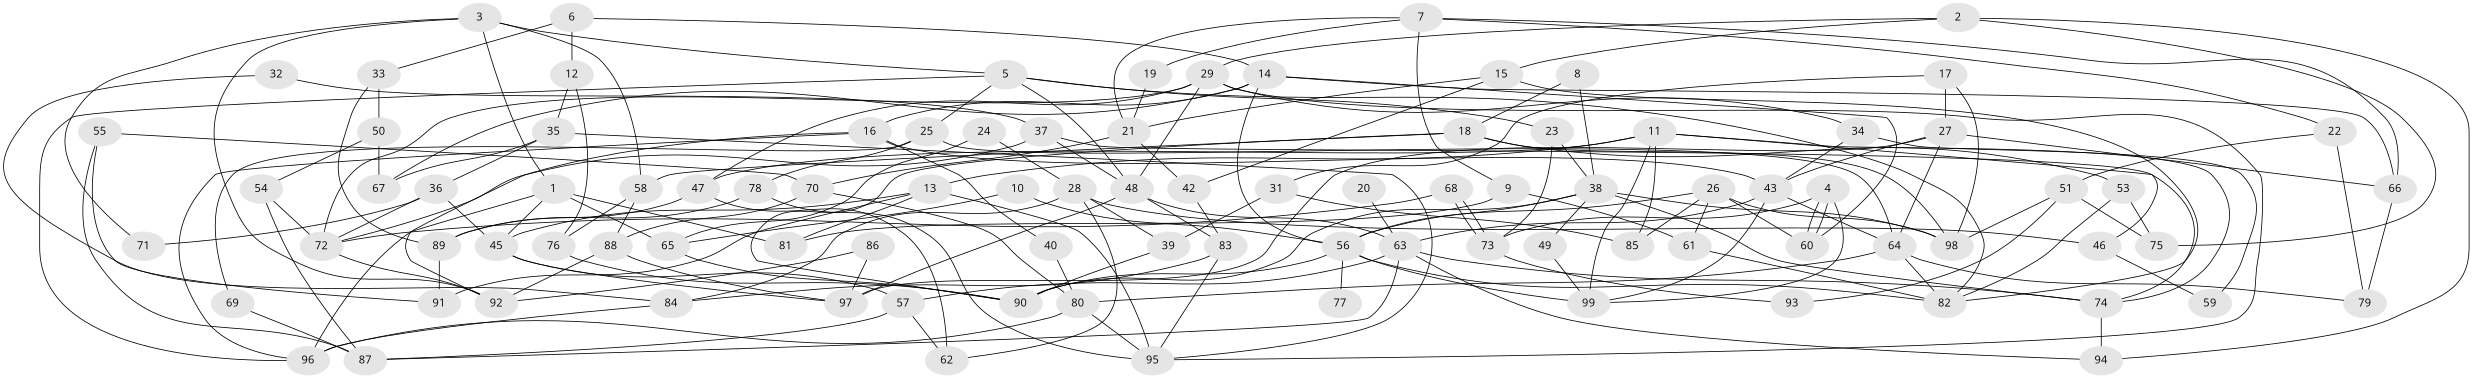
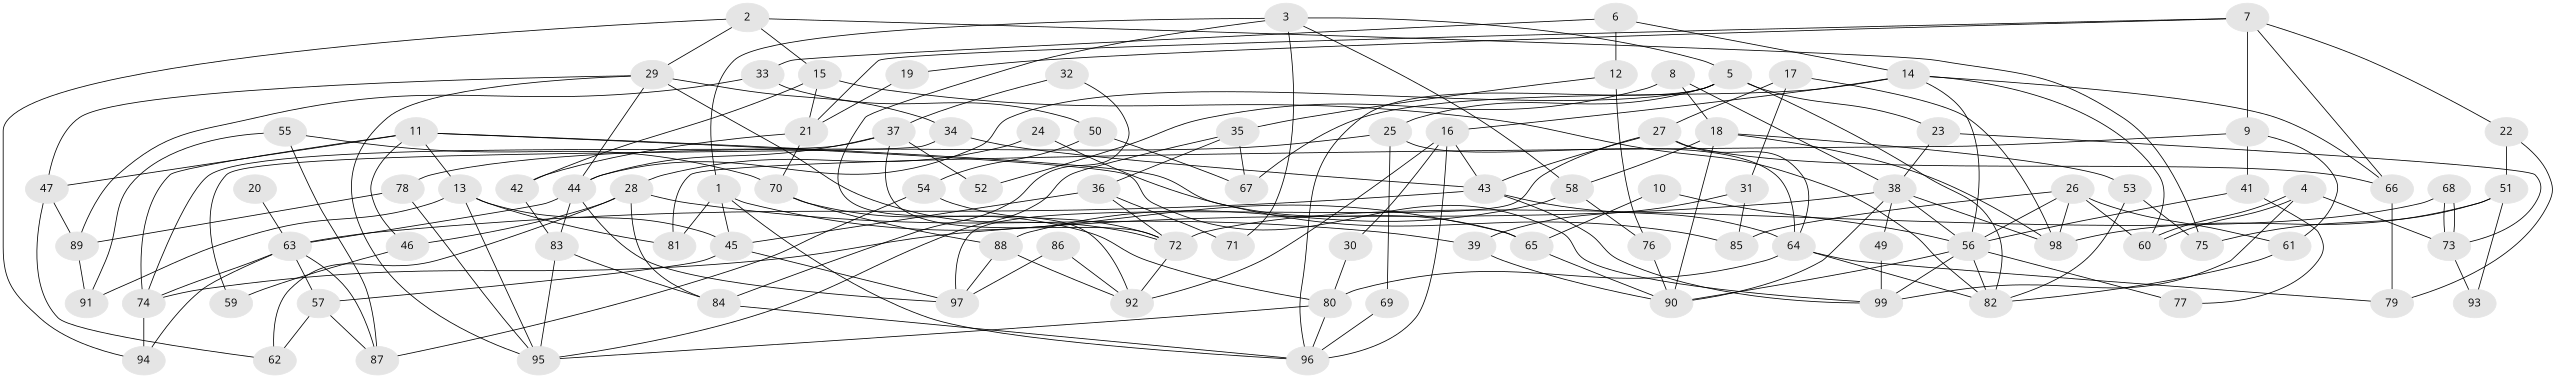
none -> (981, 189)
(1132, 189) -> (574, 189)
none -> (2247, 189)
(1051, 246) -> (1351, 246)
(300, 331) -> (1347, 332)
